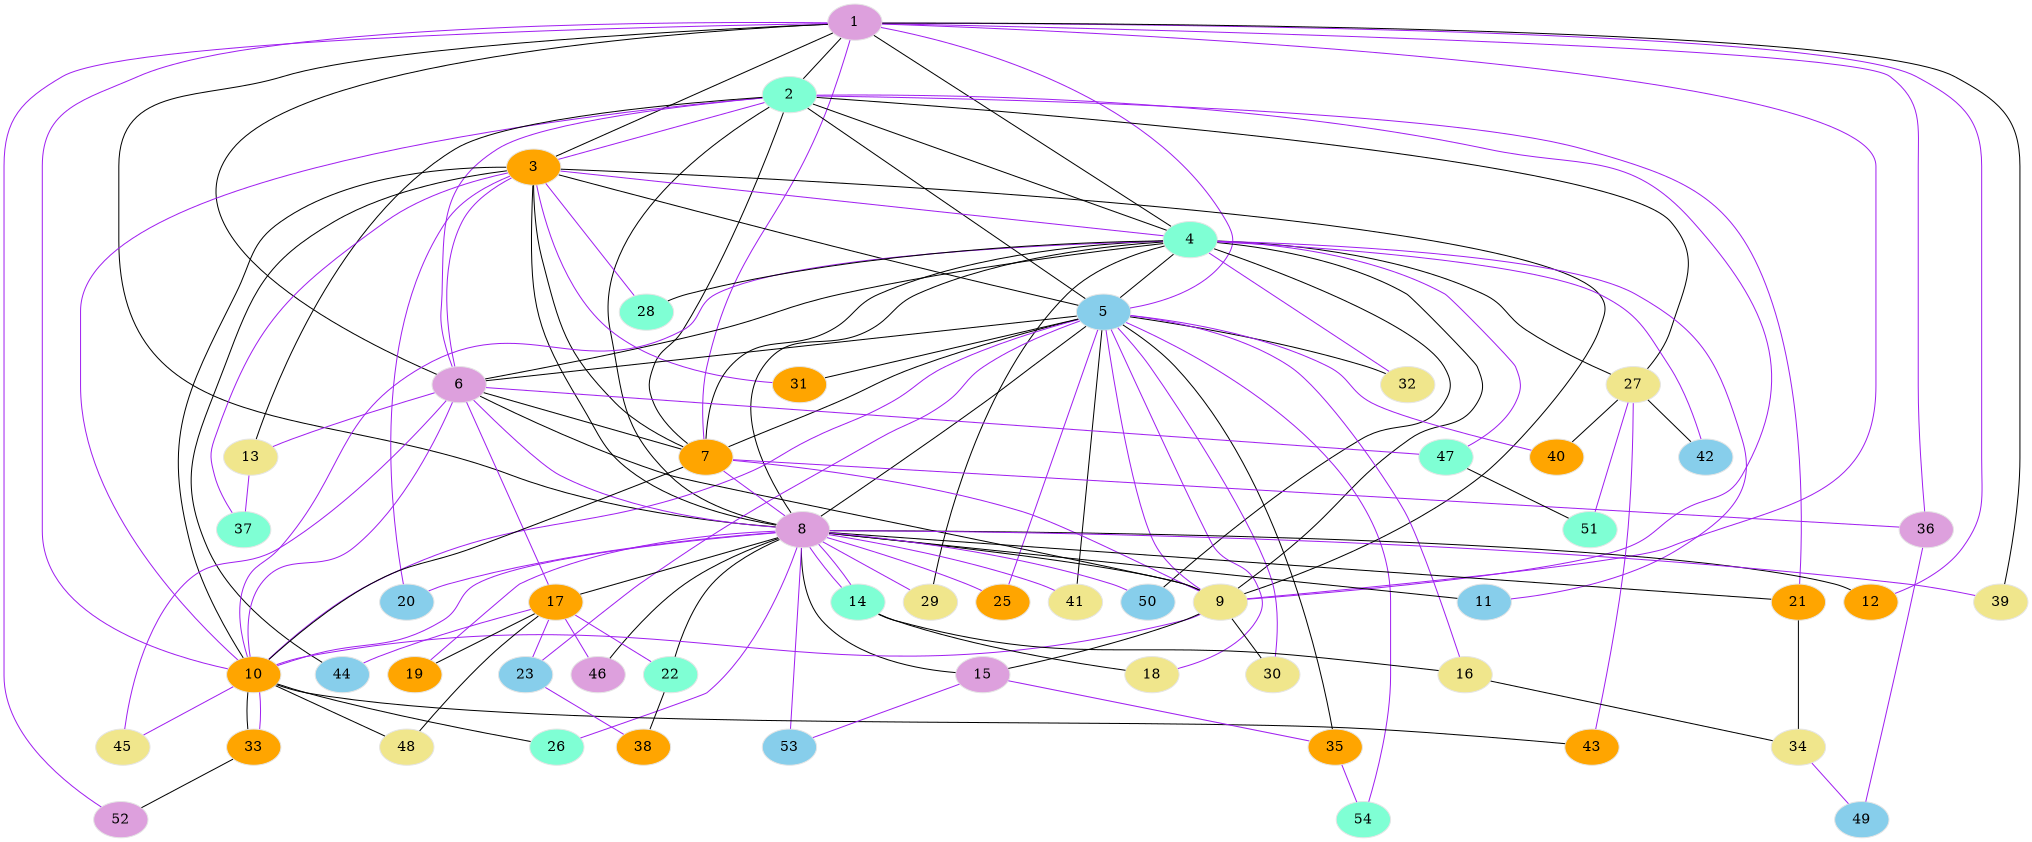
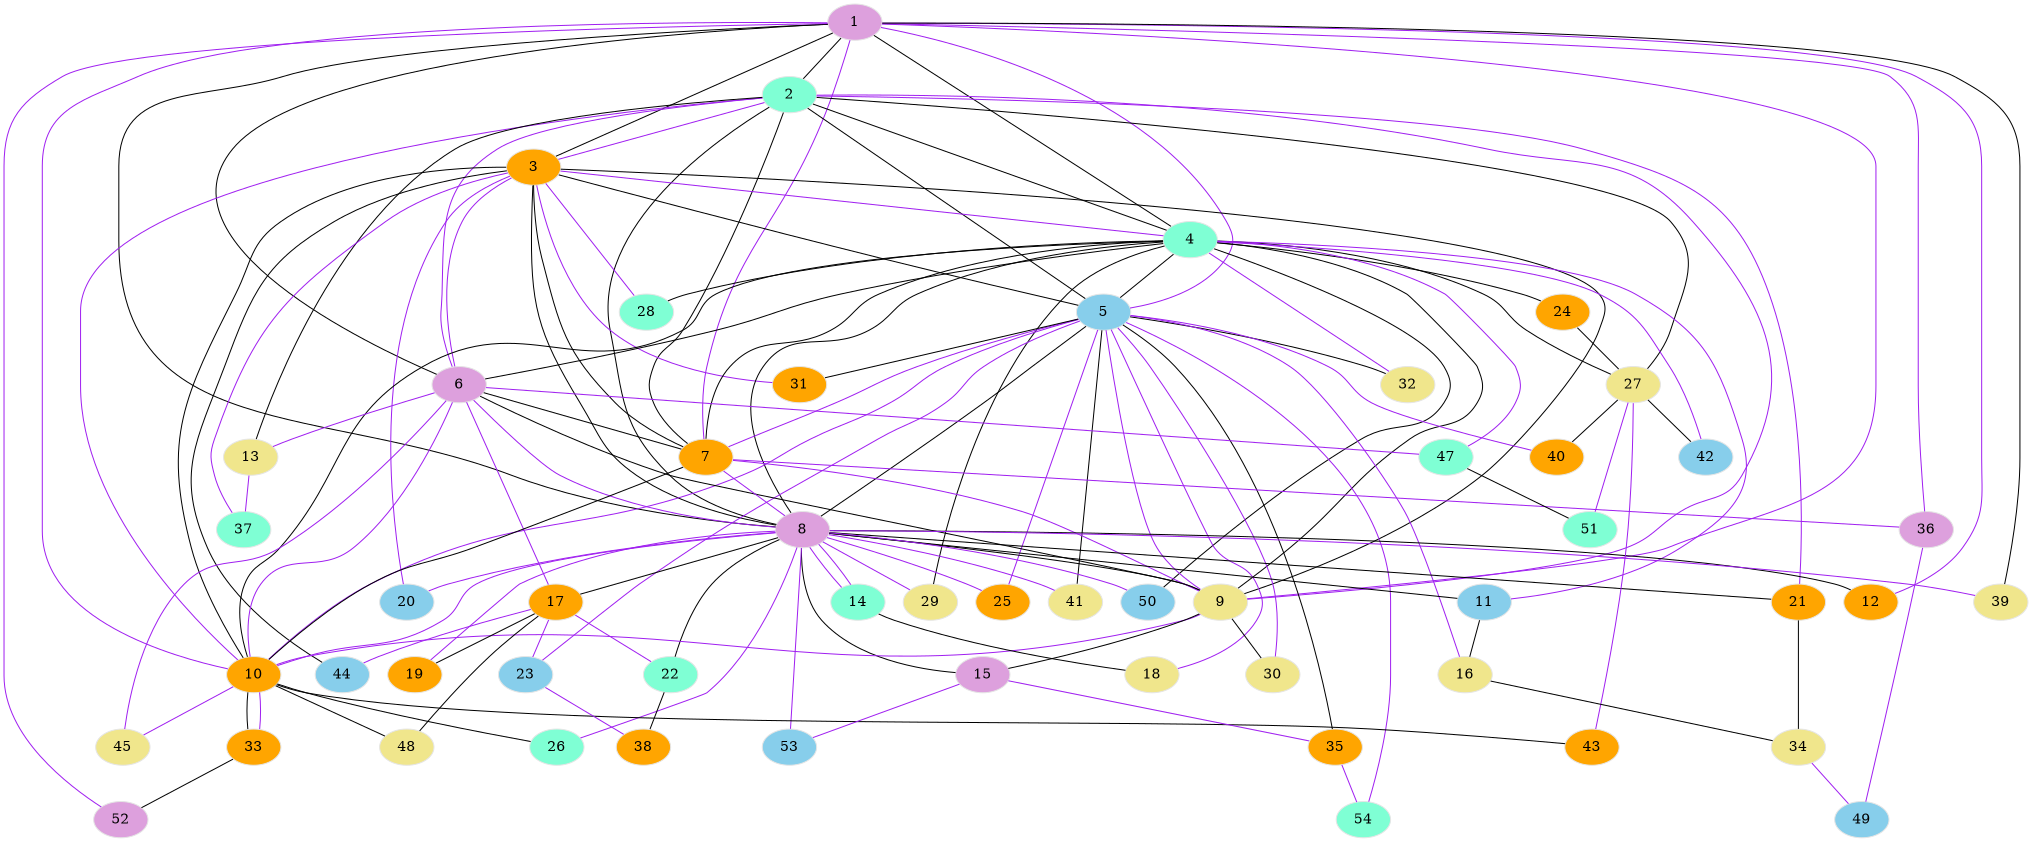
none -> (1563, 312)
(595, 350) -> (595, 350)
(722, 355) -> none
(900, 373) -> (900, 373)
(1157, 650) -> (1475, 638)
(598, 675) -> none
